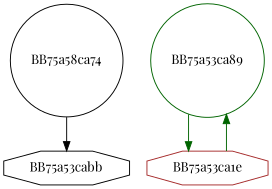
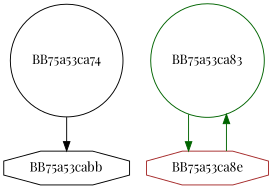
(67, 61) -> (67, 61)
(207, 61) -> (207, 61)
(207, 168) -> (207, 168)
